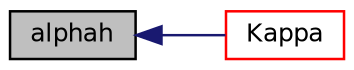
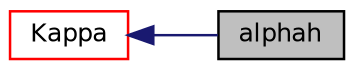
(194, 35) -> (186, 35)
